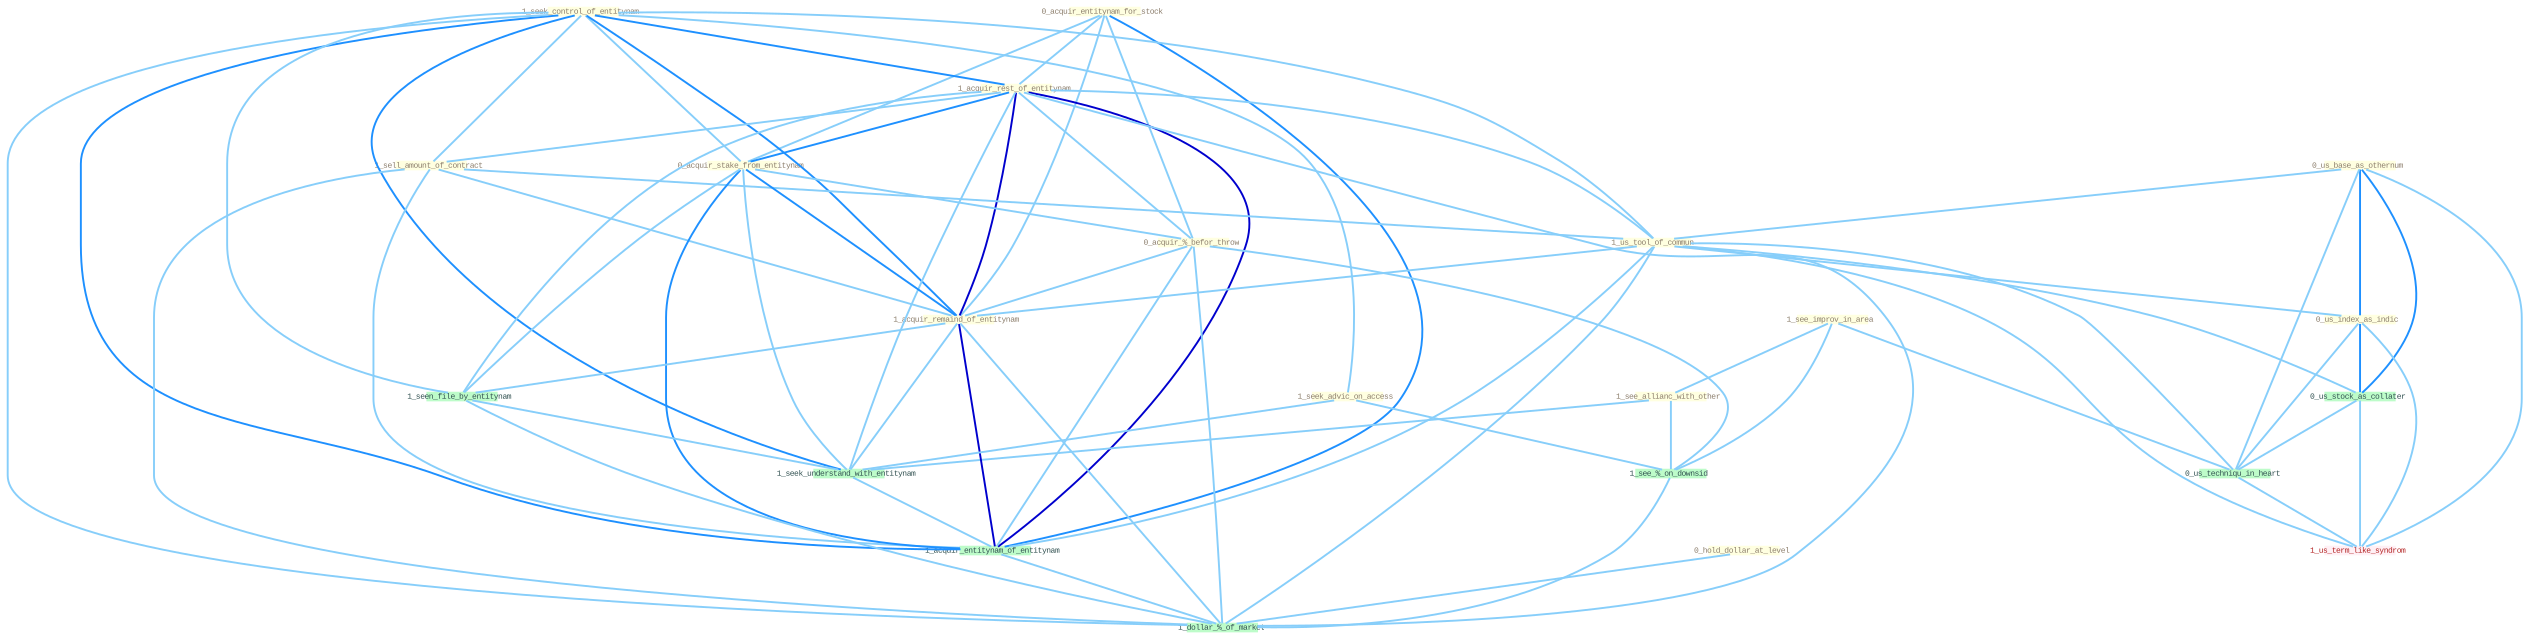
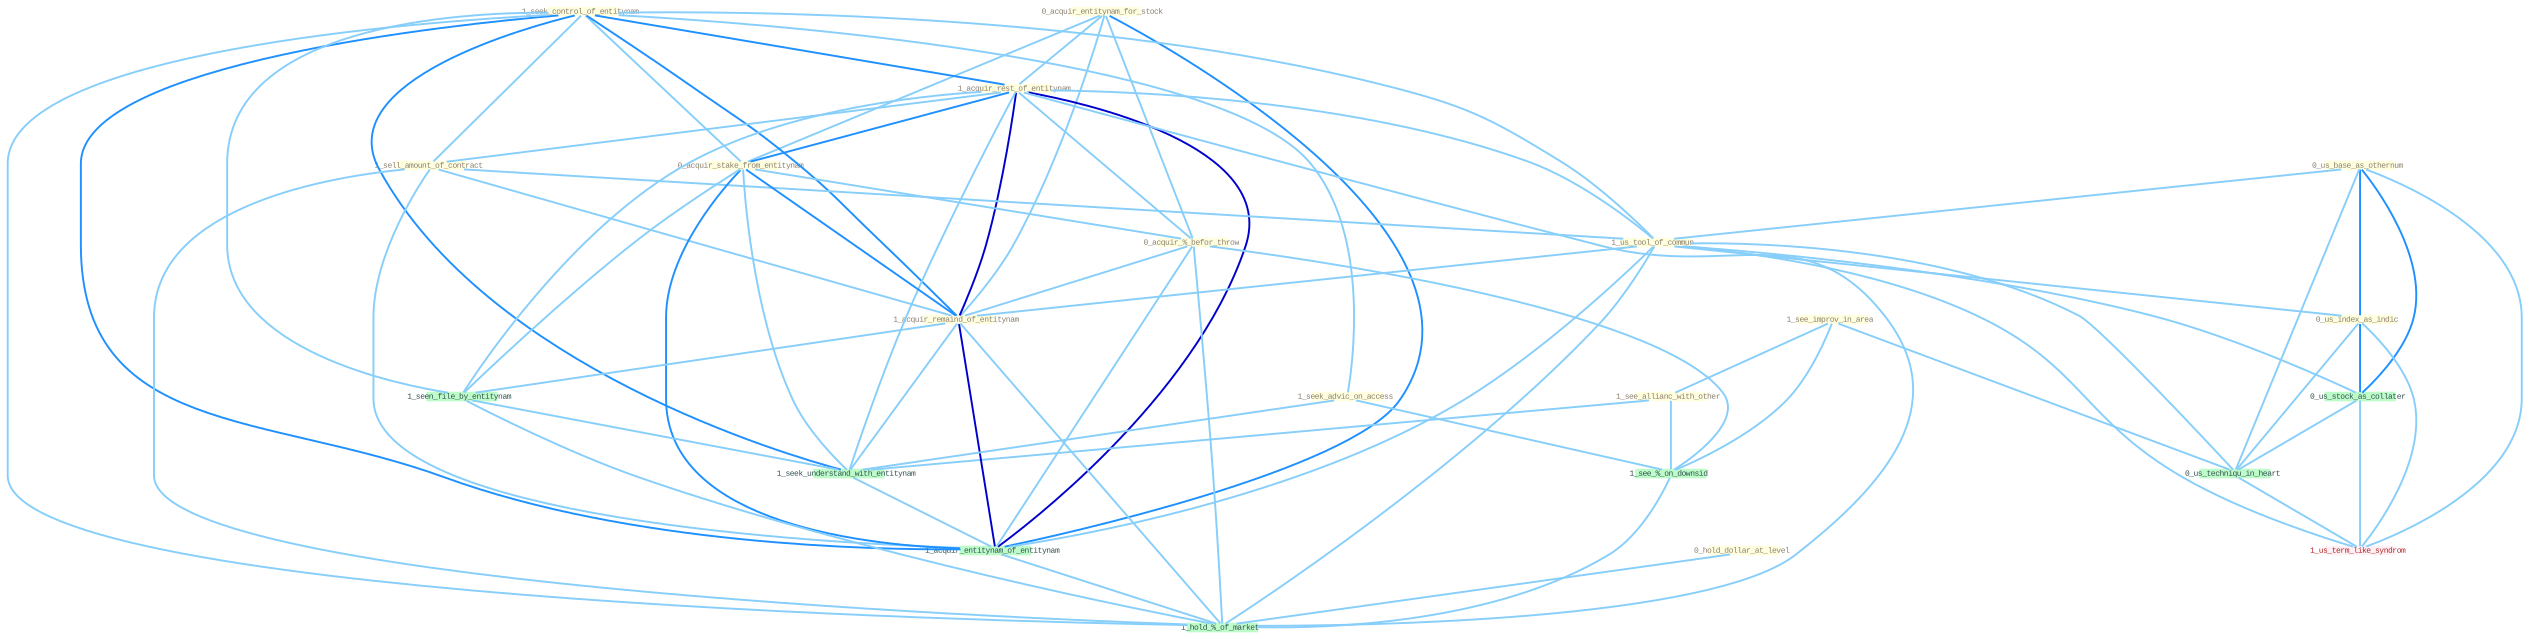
(1222, 628) -> (1222, 628)
